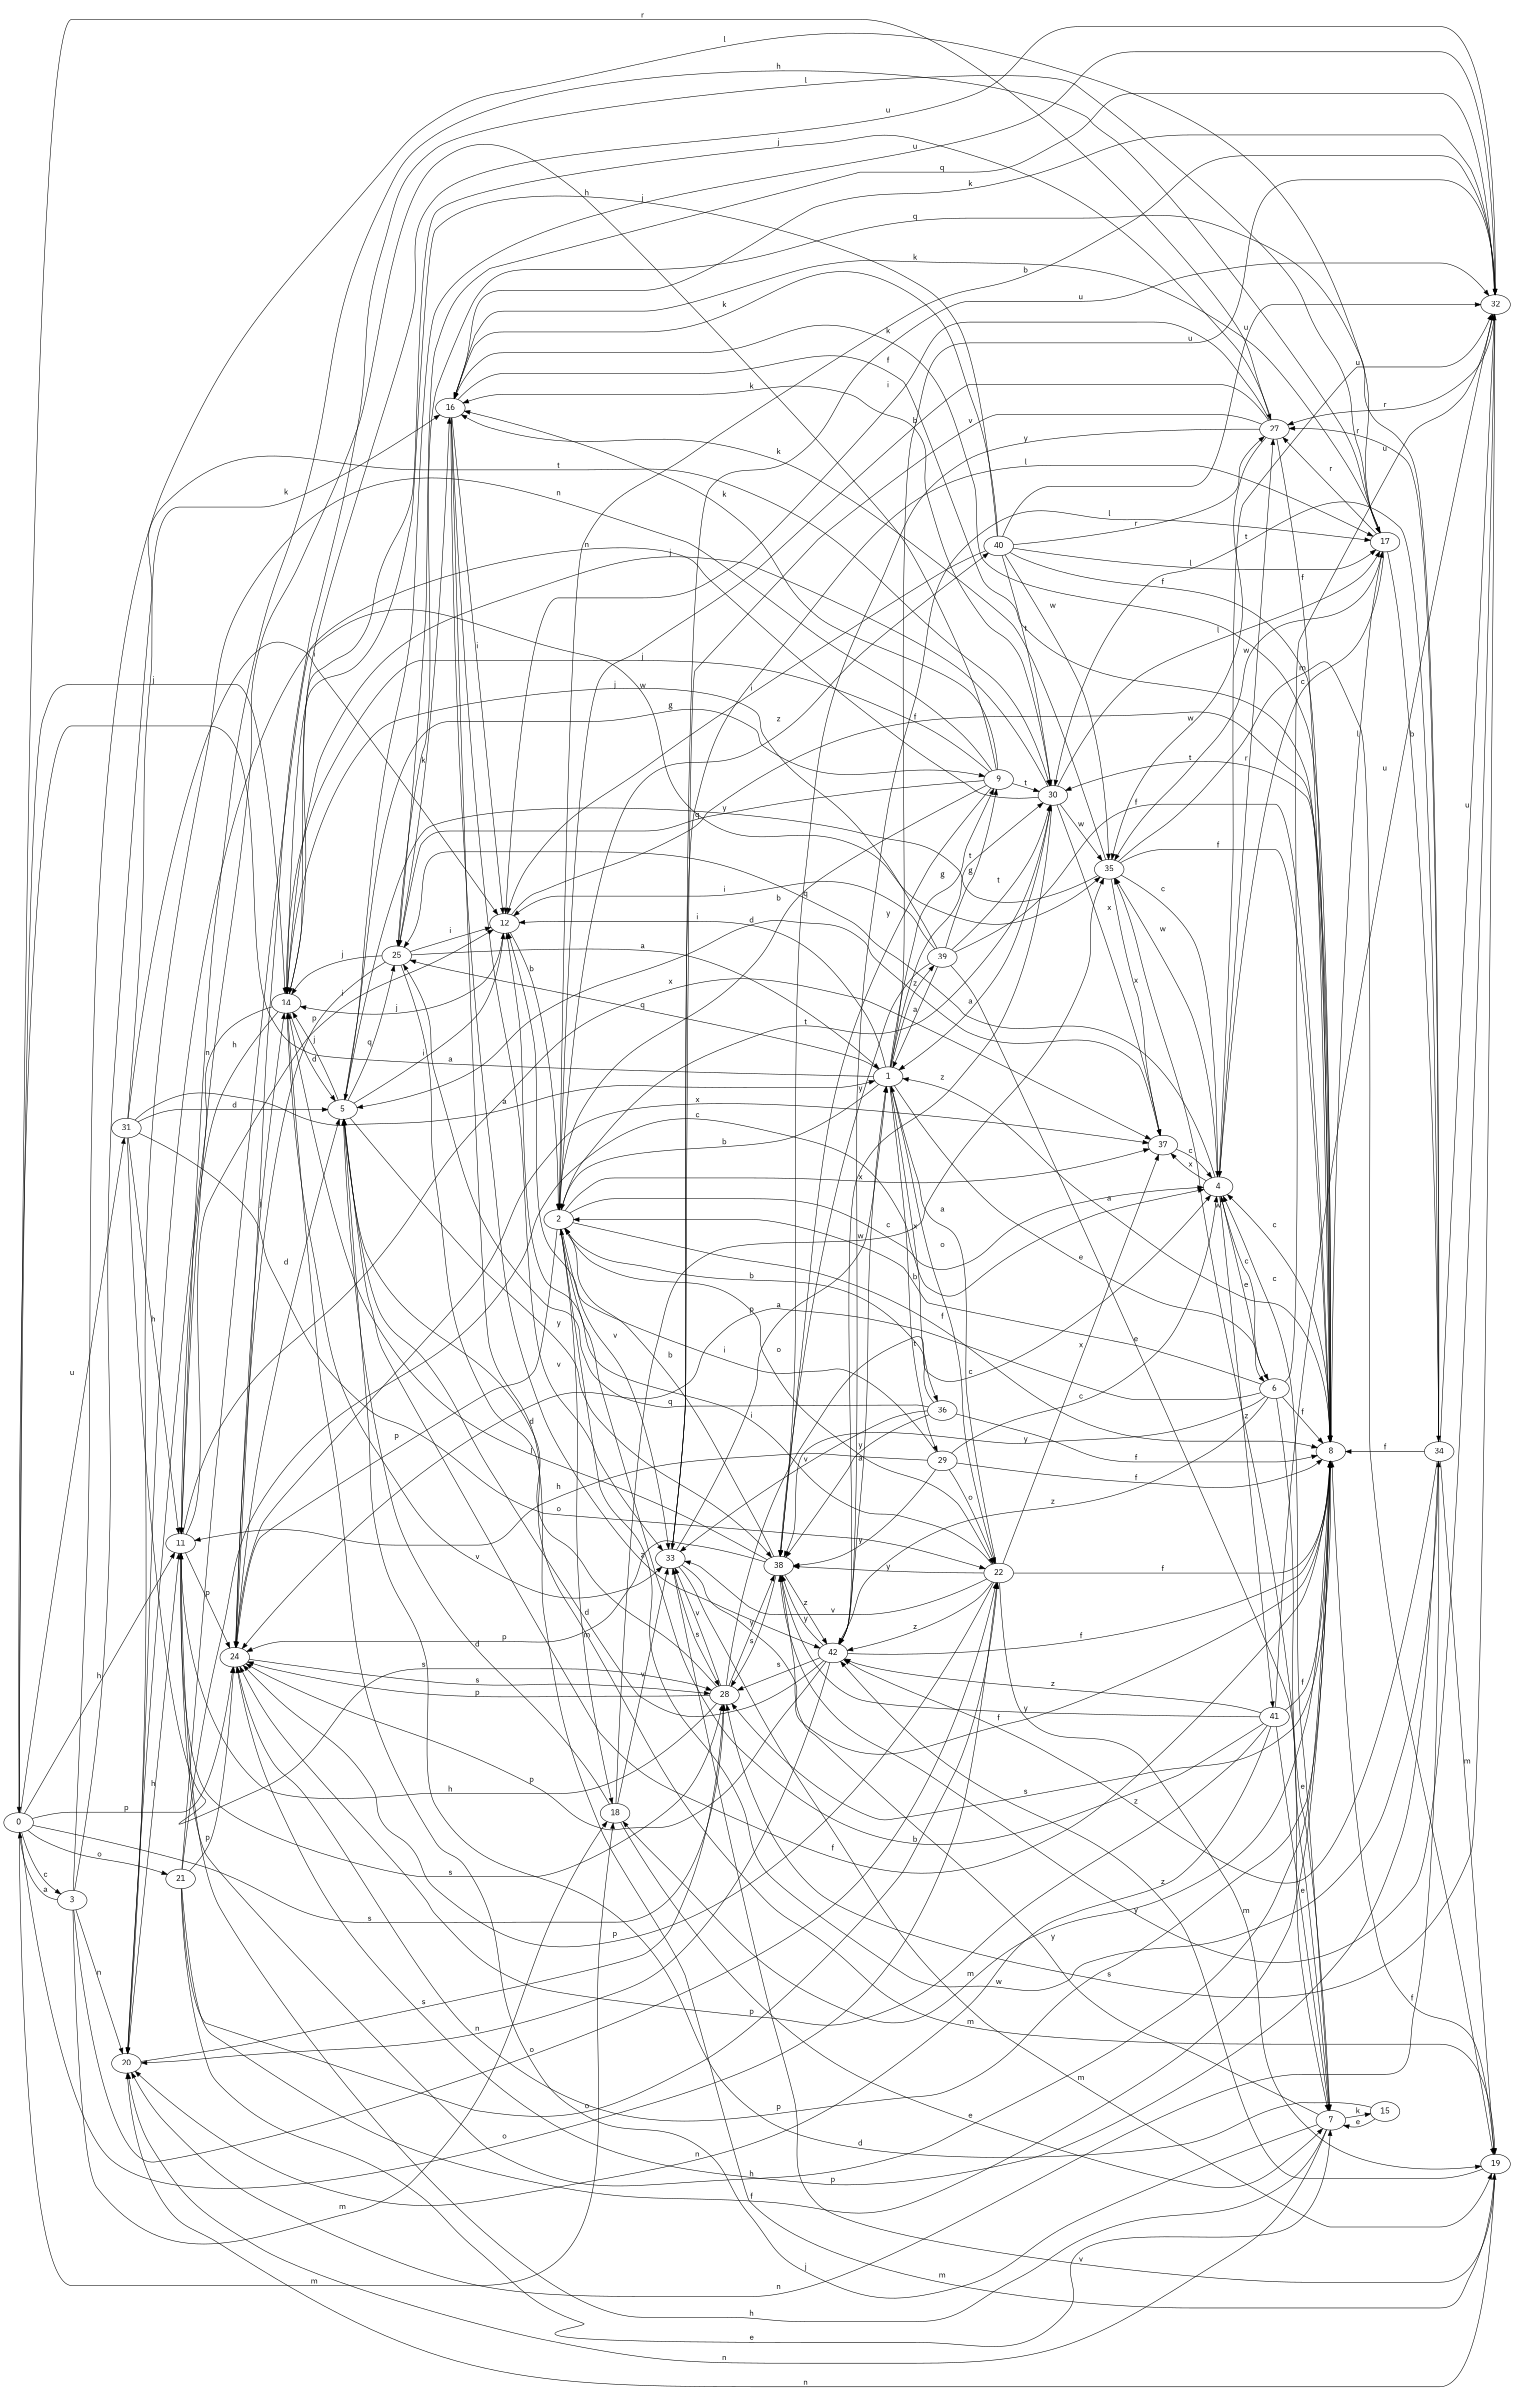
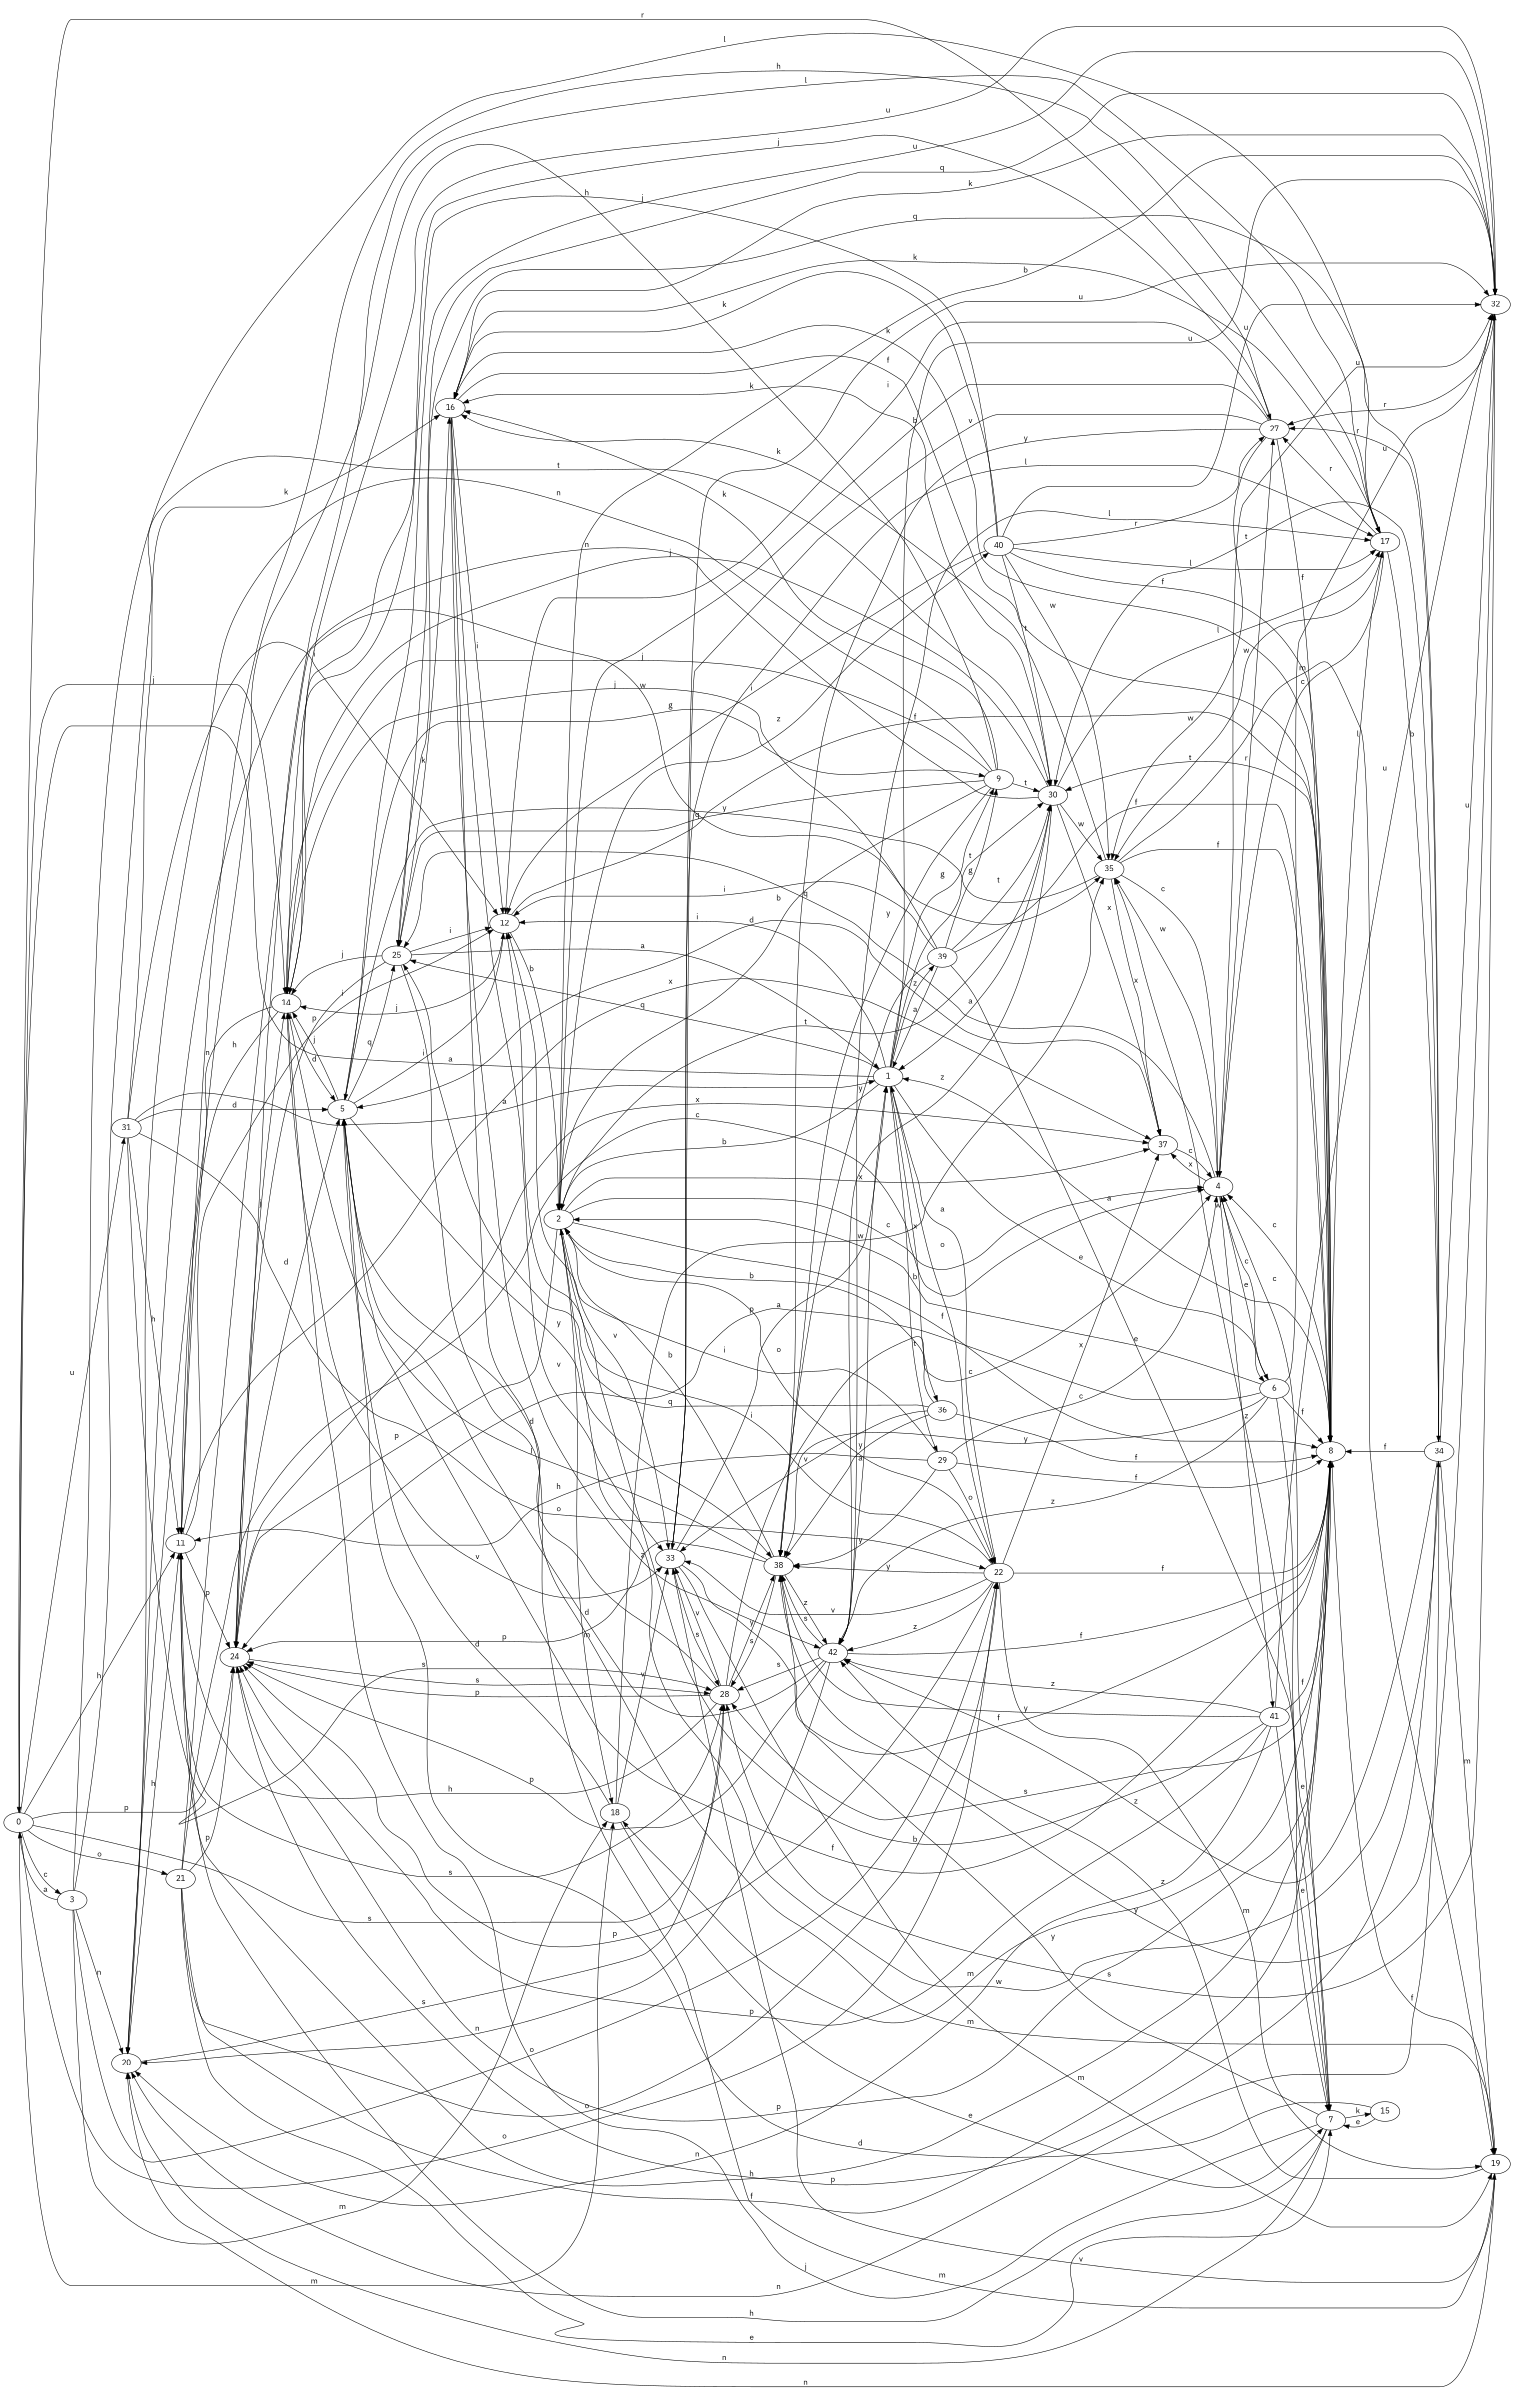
(806, 1619) -> (806, 1619)
